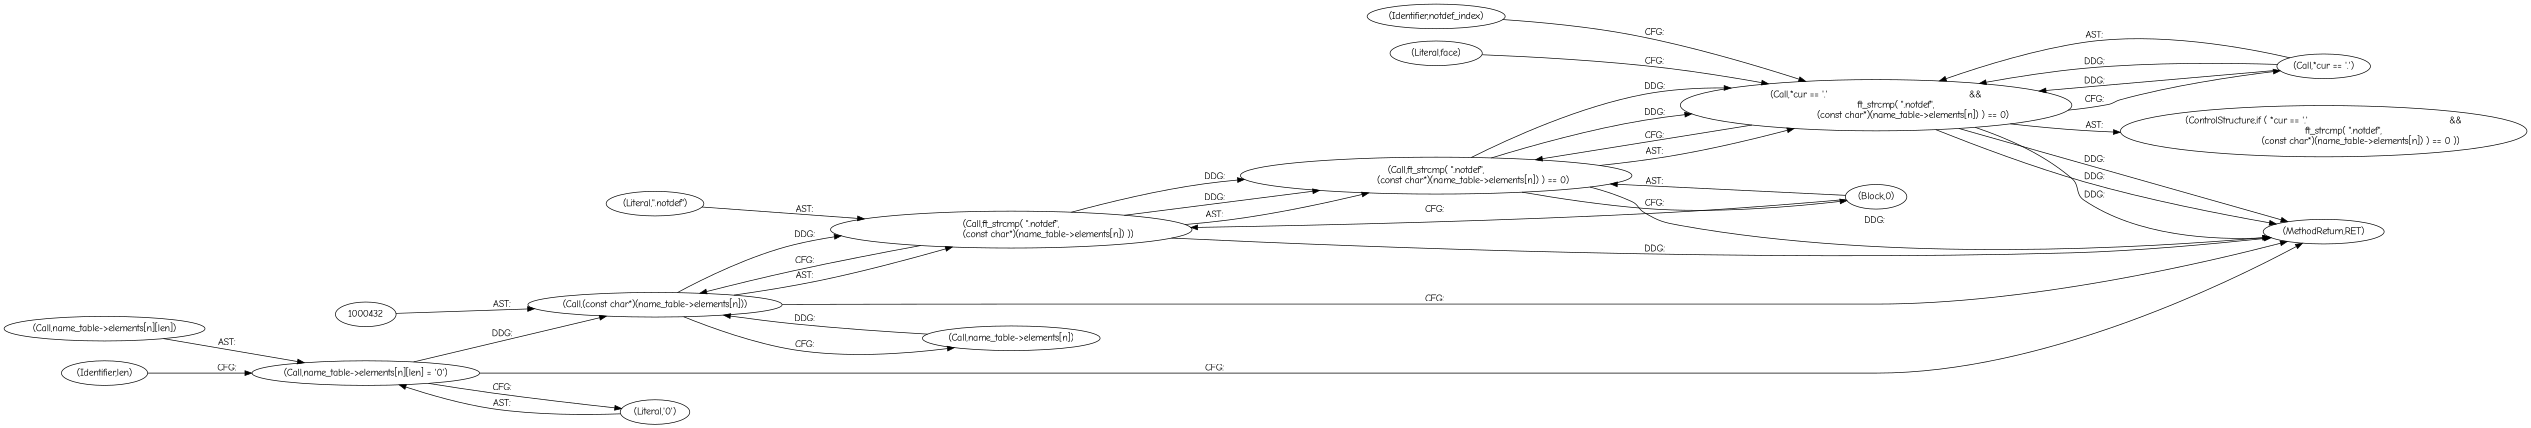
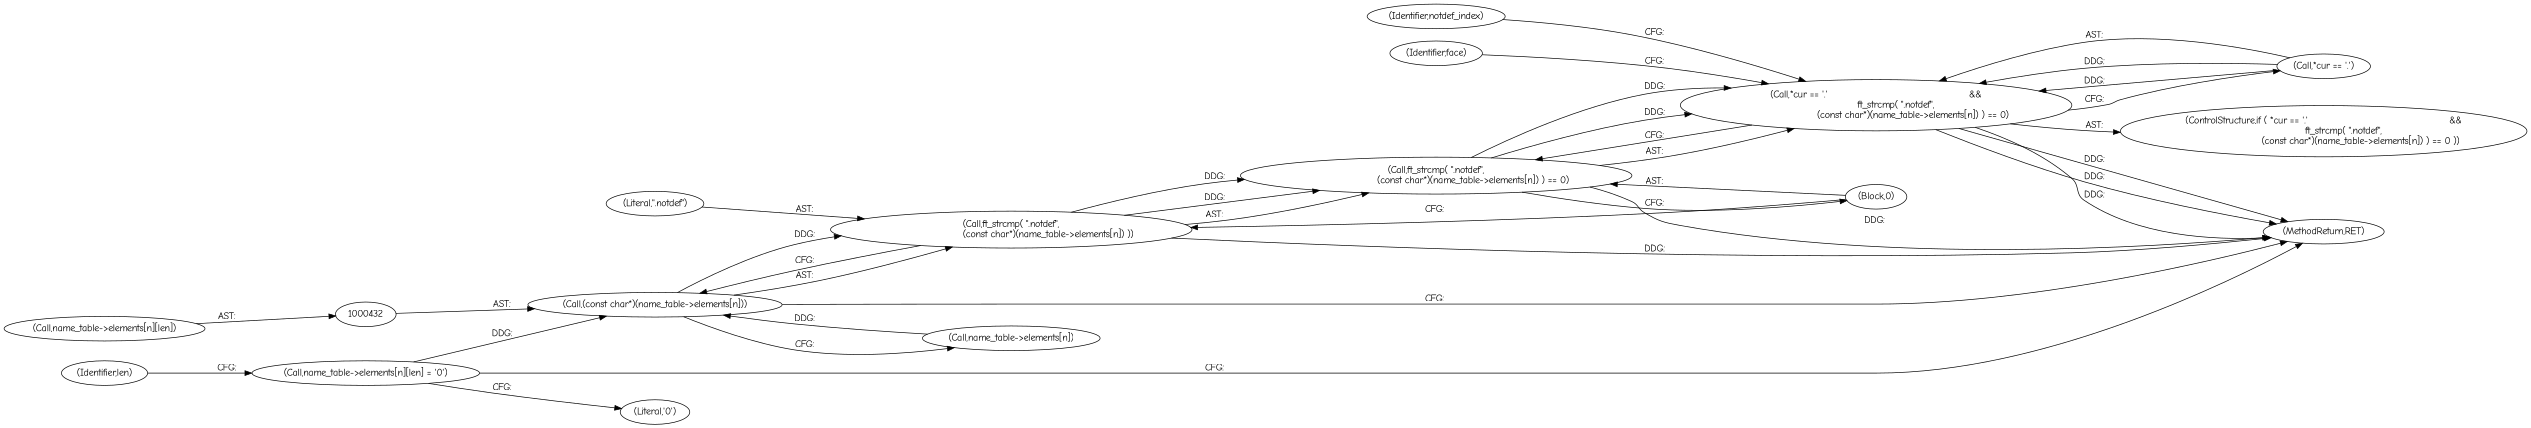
(1436, 53) -> (1436, 53)
(230, 350) -> (263, 320)
(512, 411) -> none
